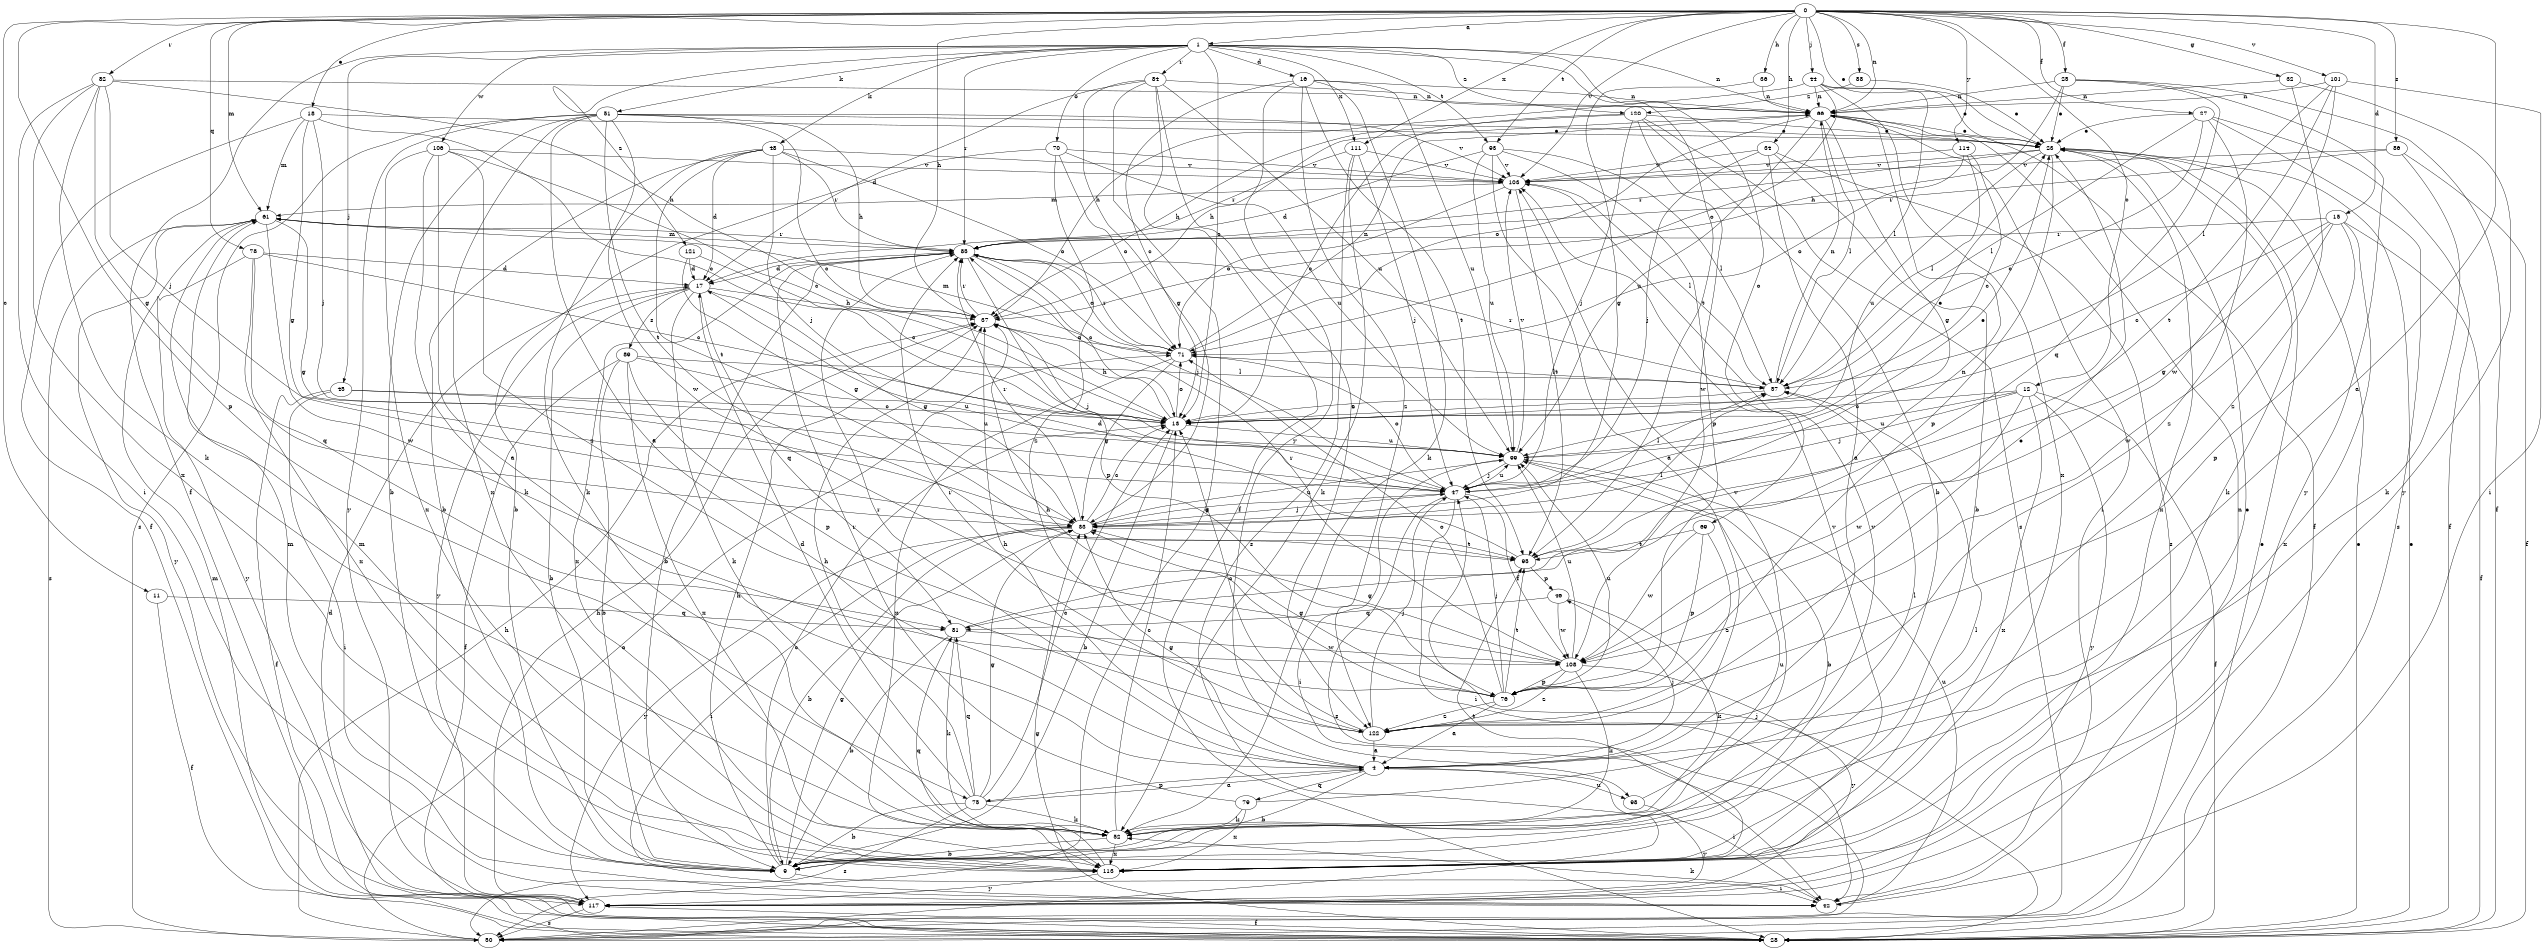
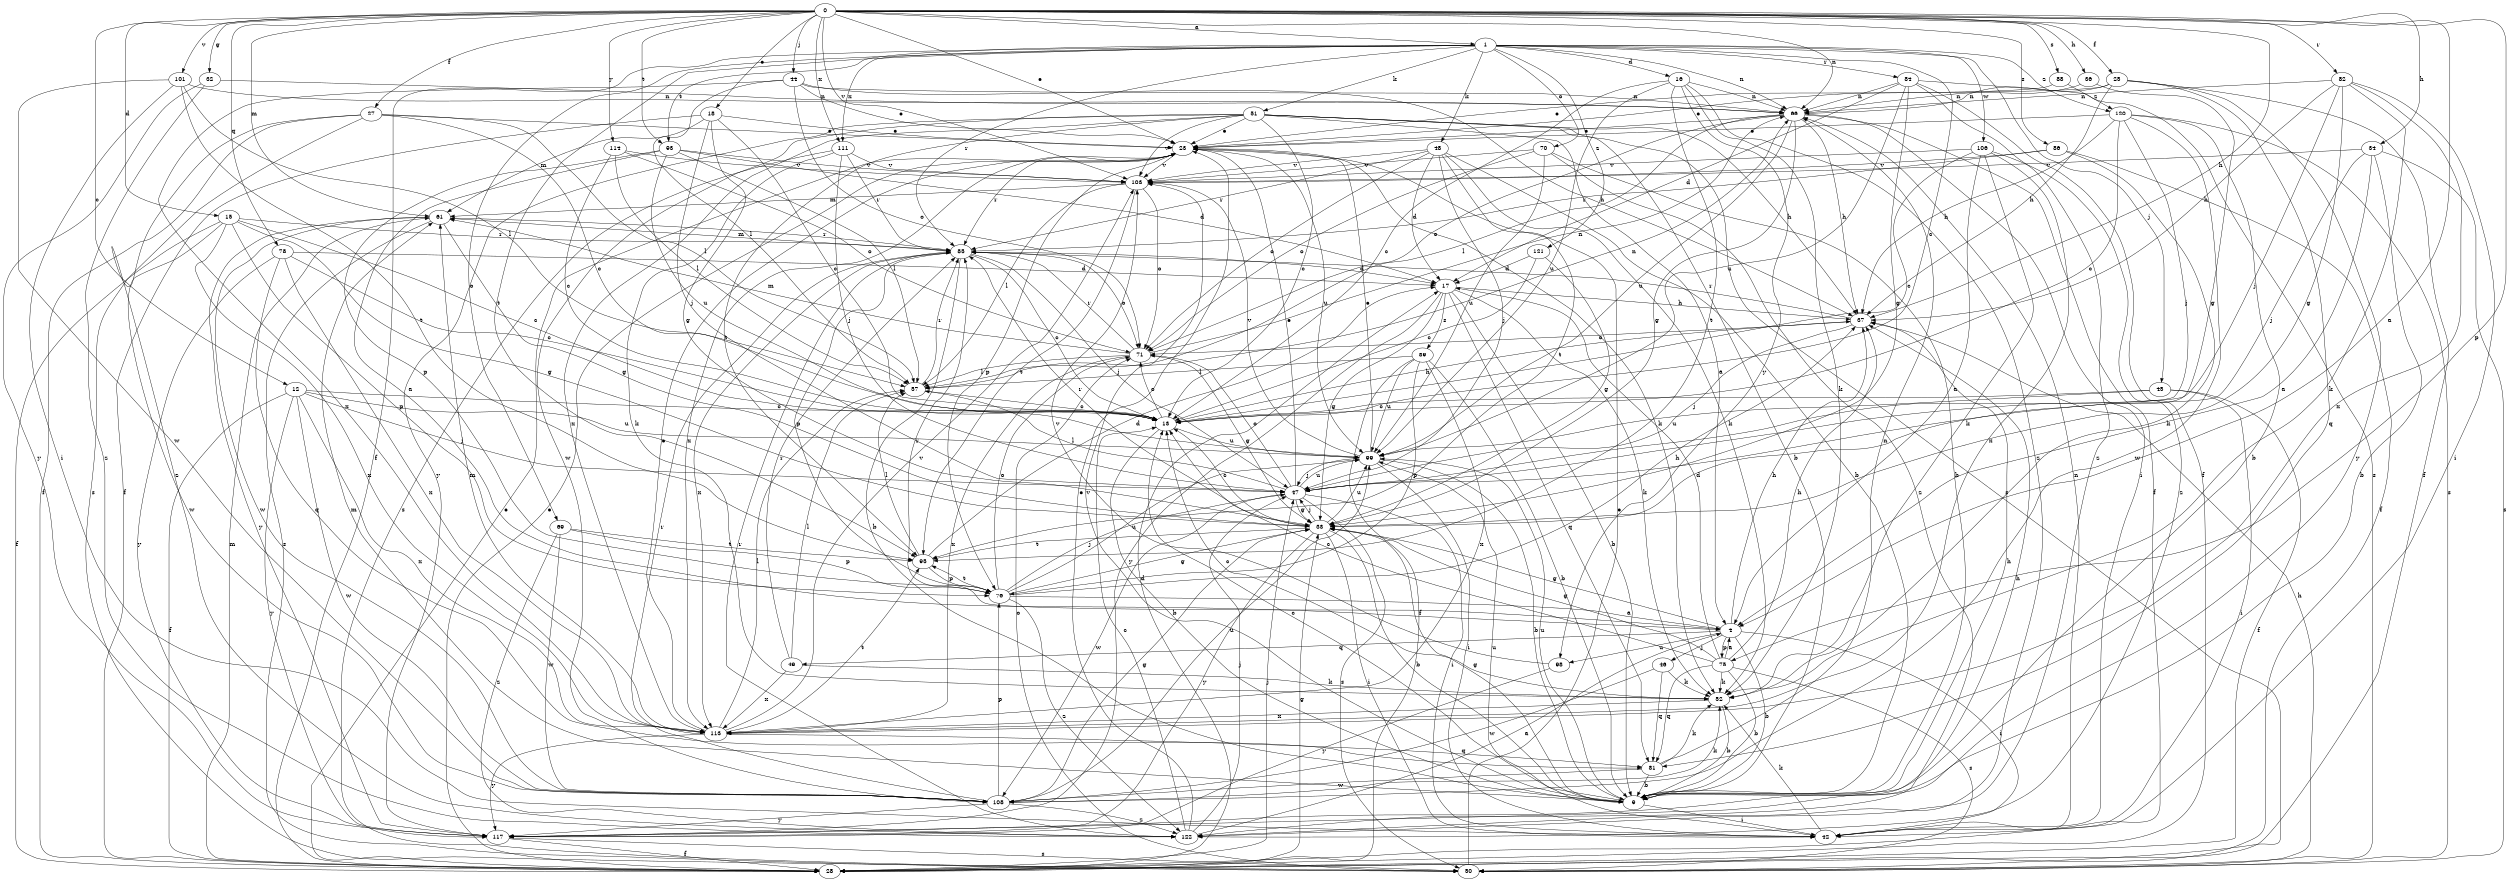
(1540, 577) -> (946, 580)
(1518, 579) -> (1098, 648)
(157, 596) -> none
(1246, 803) -> (792, 665)
